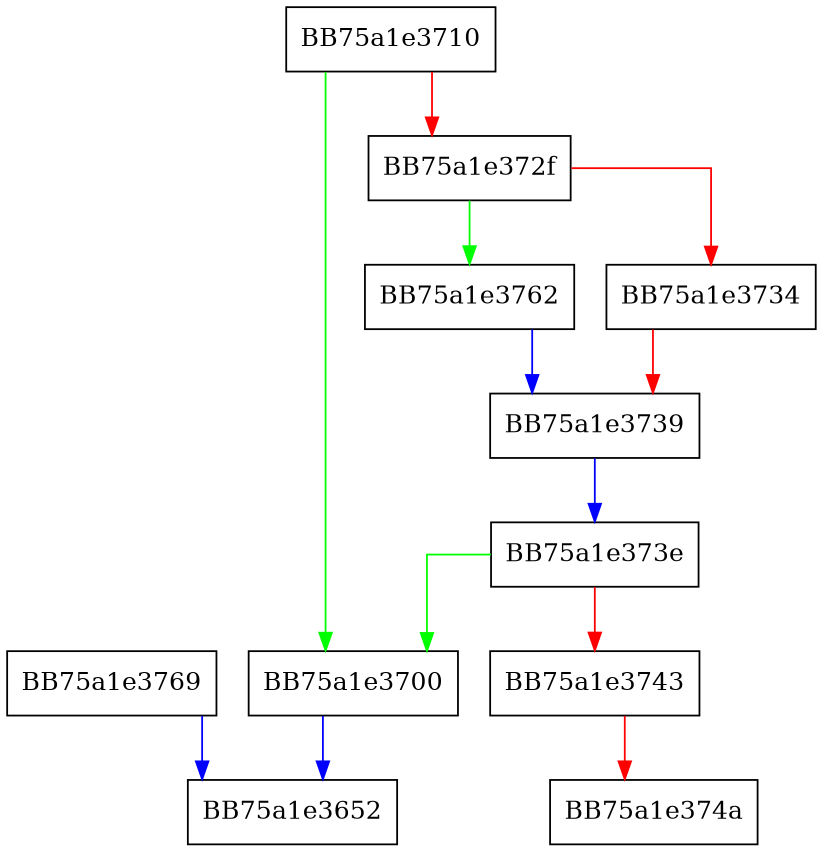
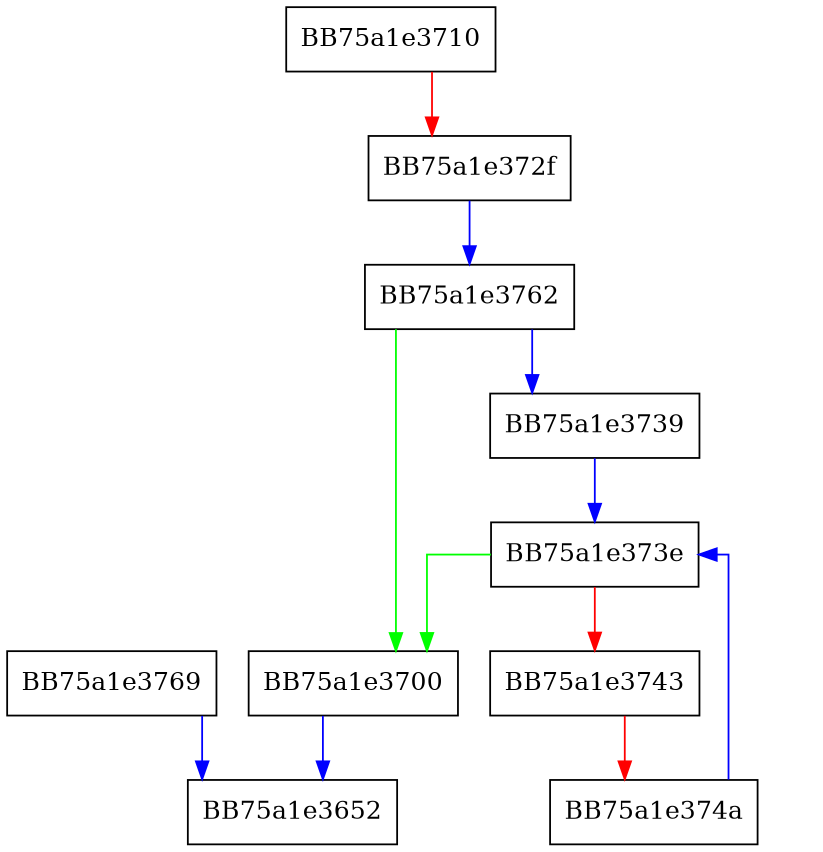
(470, 223) -> (470, 223)
(711, 297) -> none
(326, 352) -> (396, 481)
none -> (729, 661)
